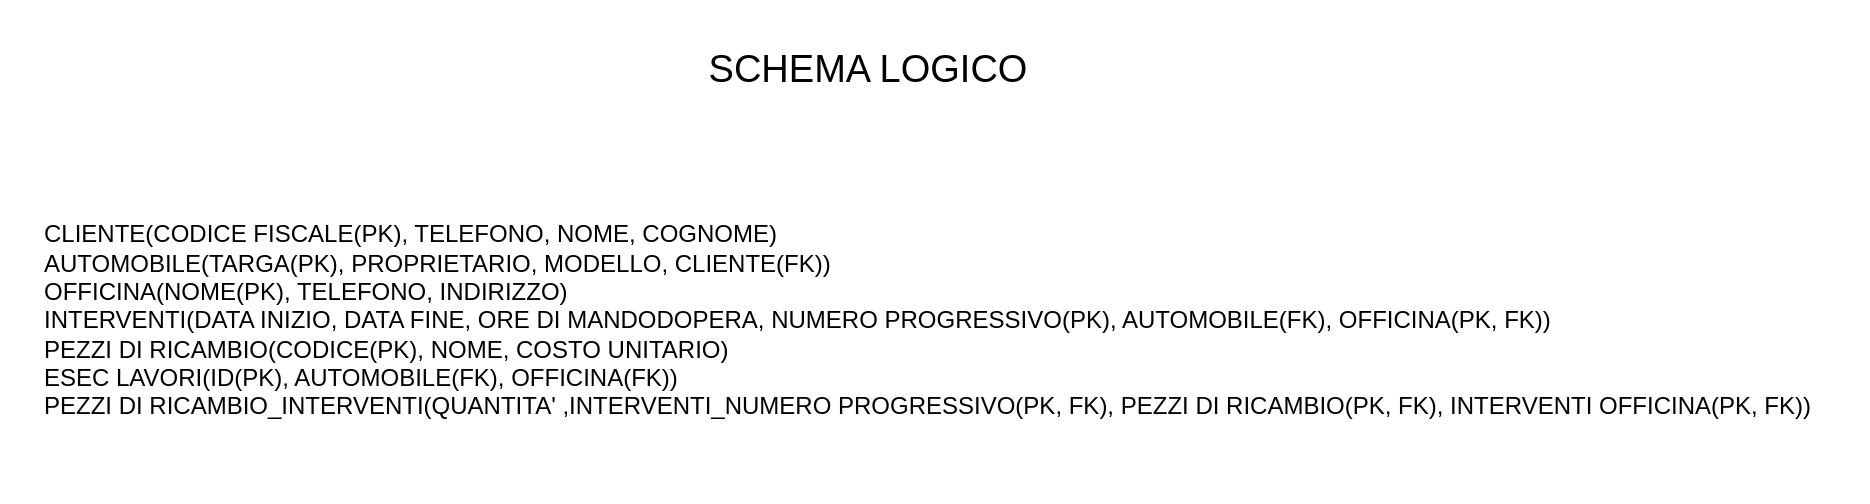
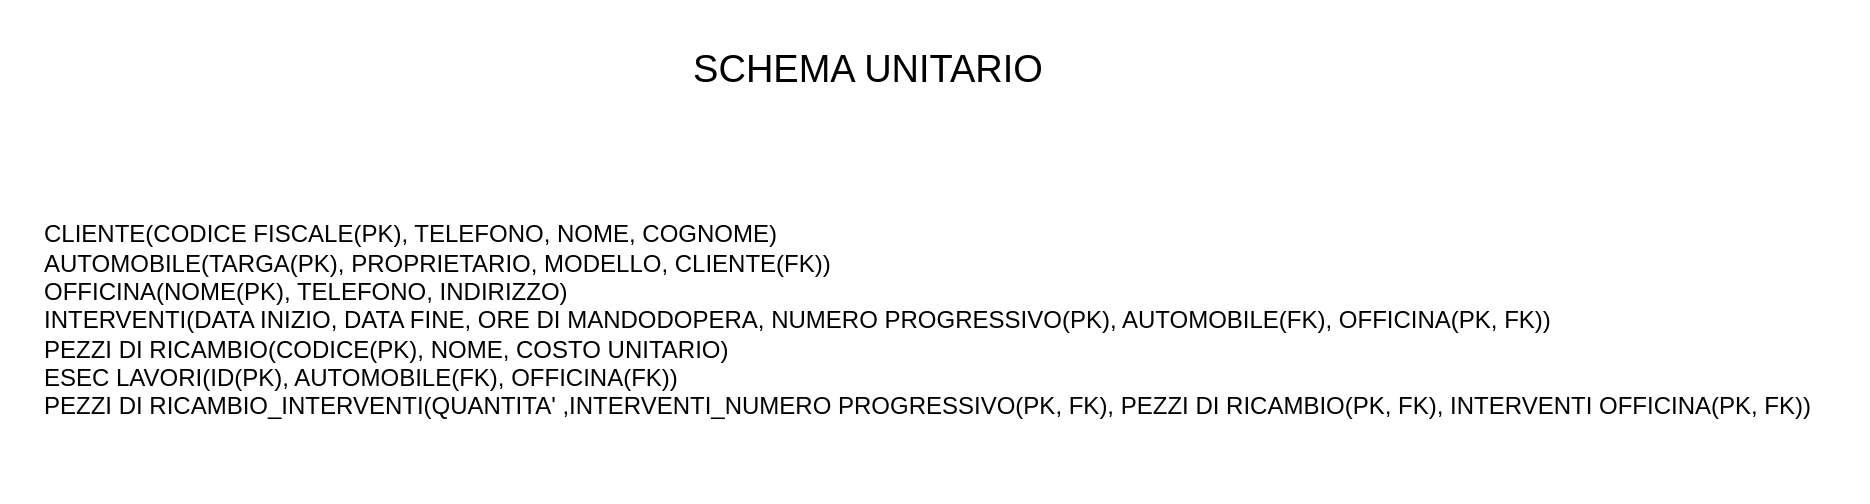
(869, 71) -> (869, 71)
